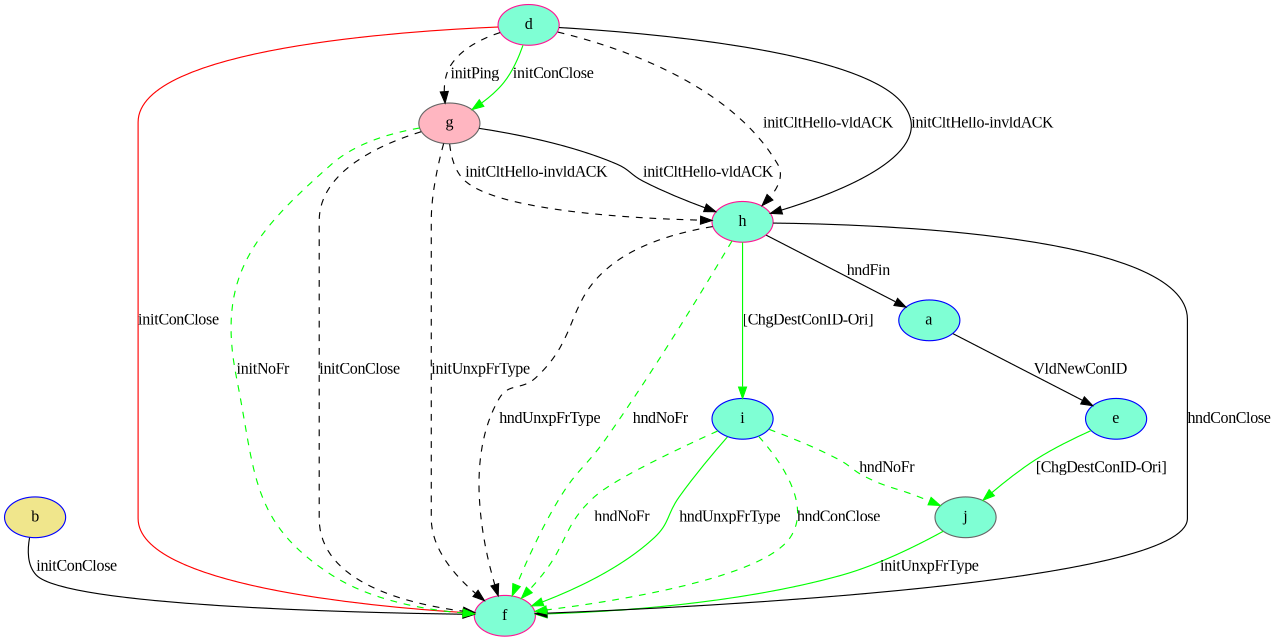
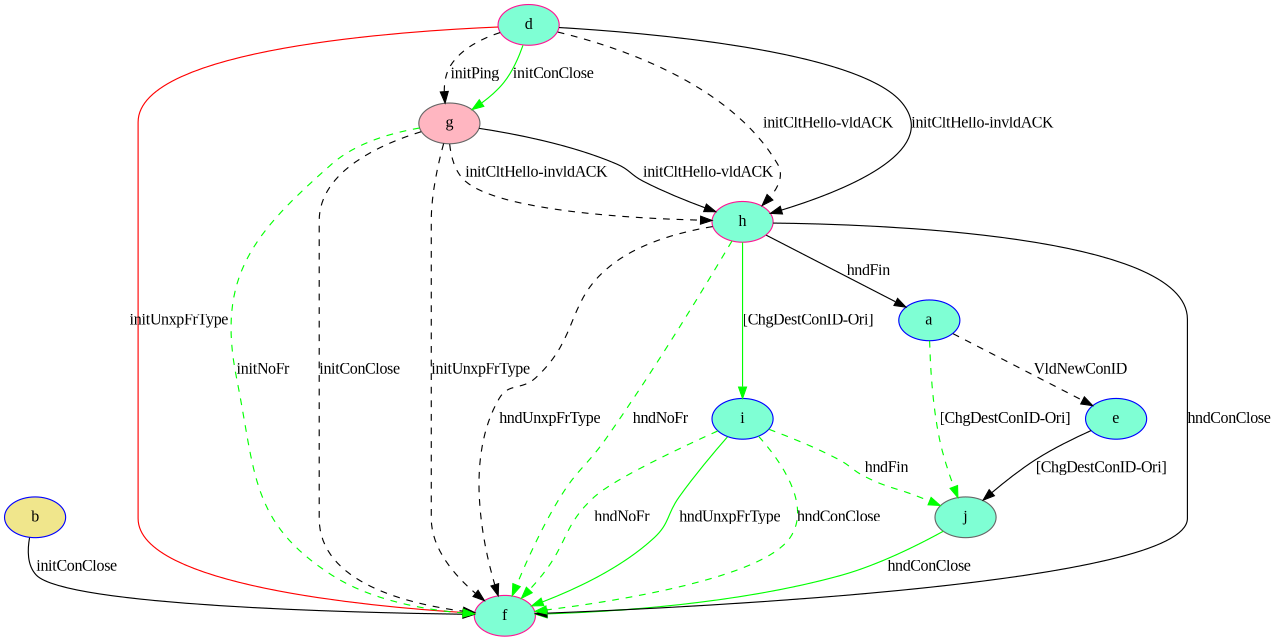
(181, 320) -> (181, 320)
(1018, 367) -> (1018, 367)
none -> (935, 415)
(1039, 458) -> (1039, 458)
(889, 468) -> (889, 468)
(932, 567) -> (932, 567)
